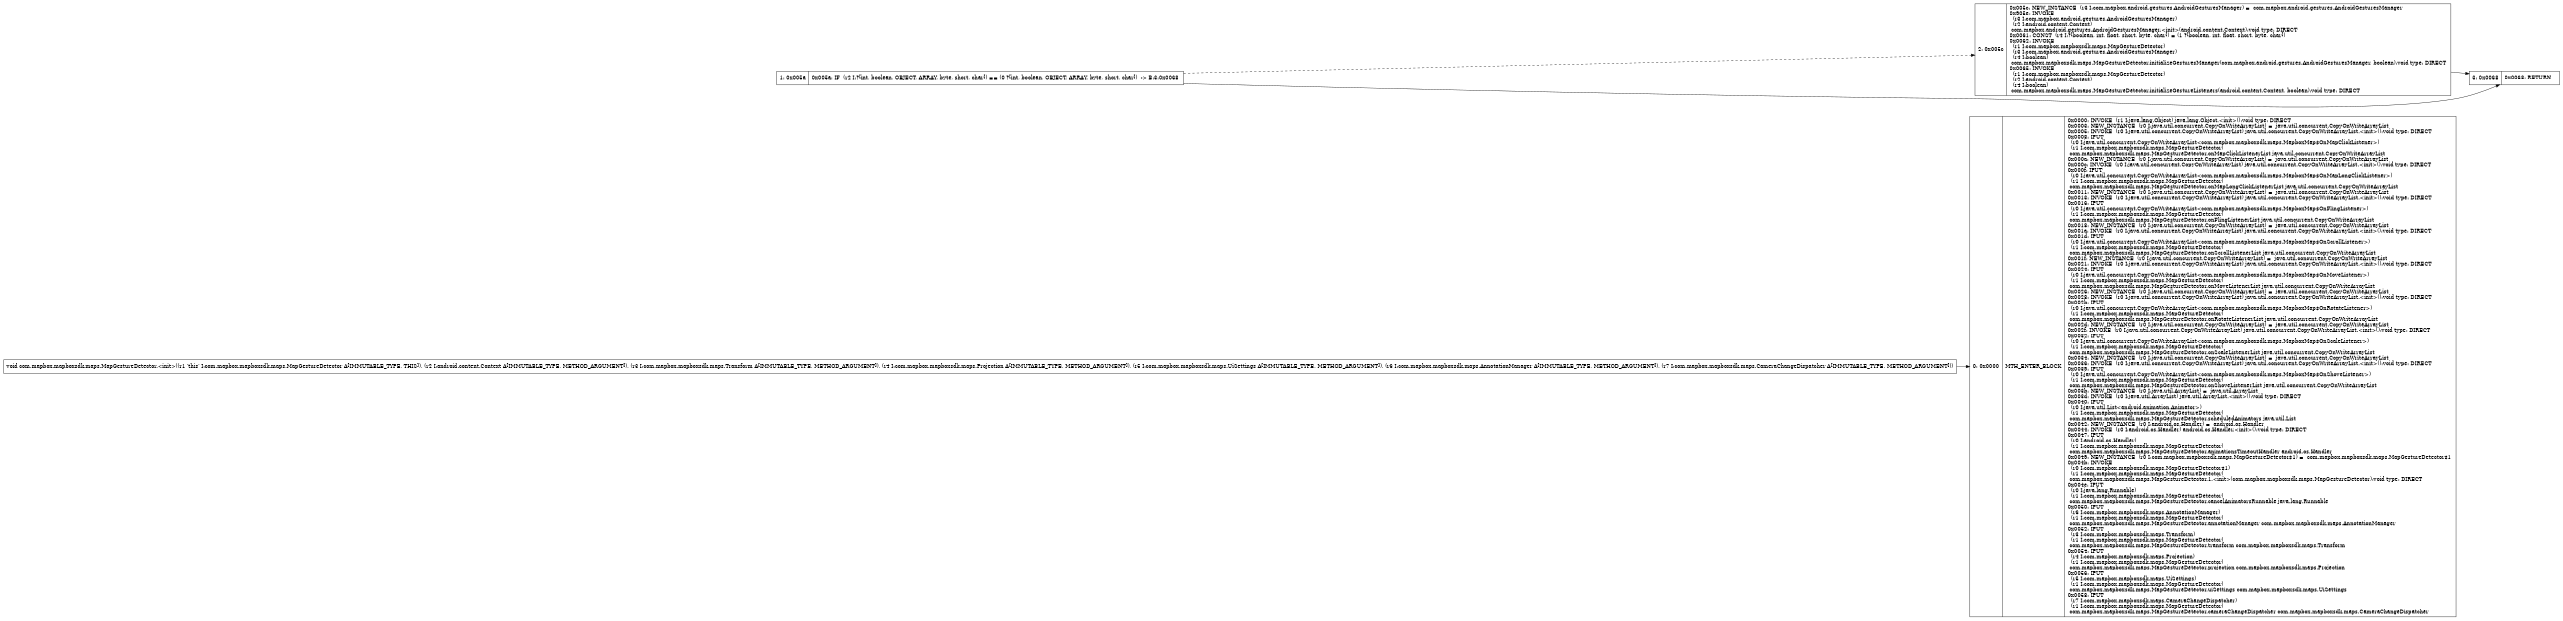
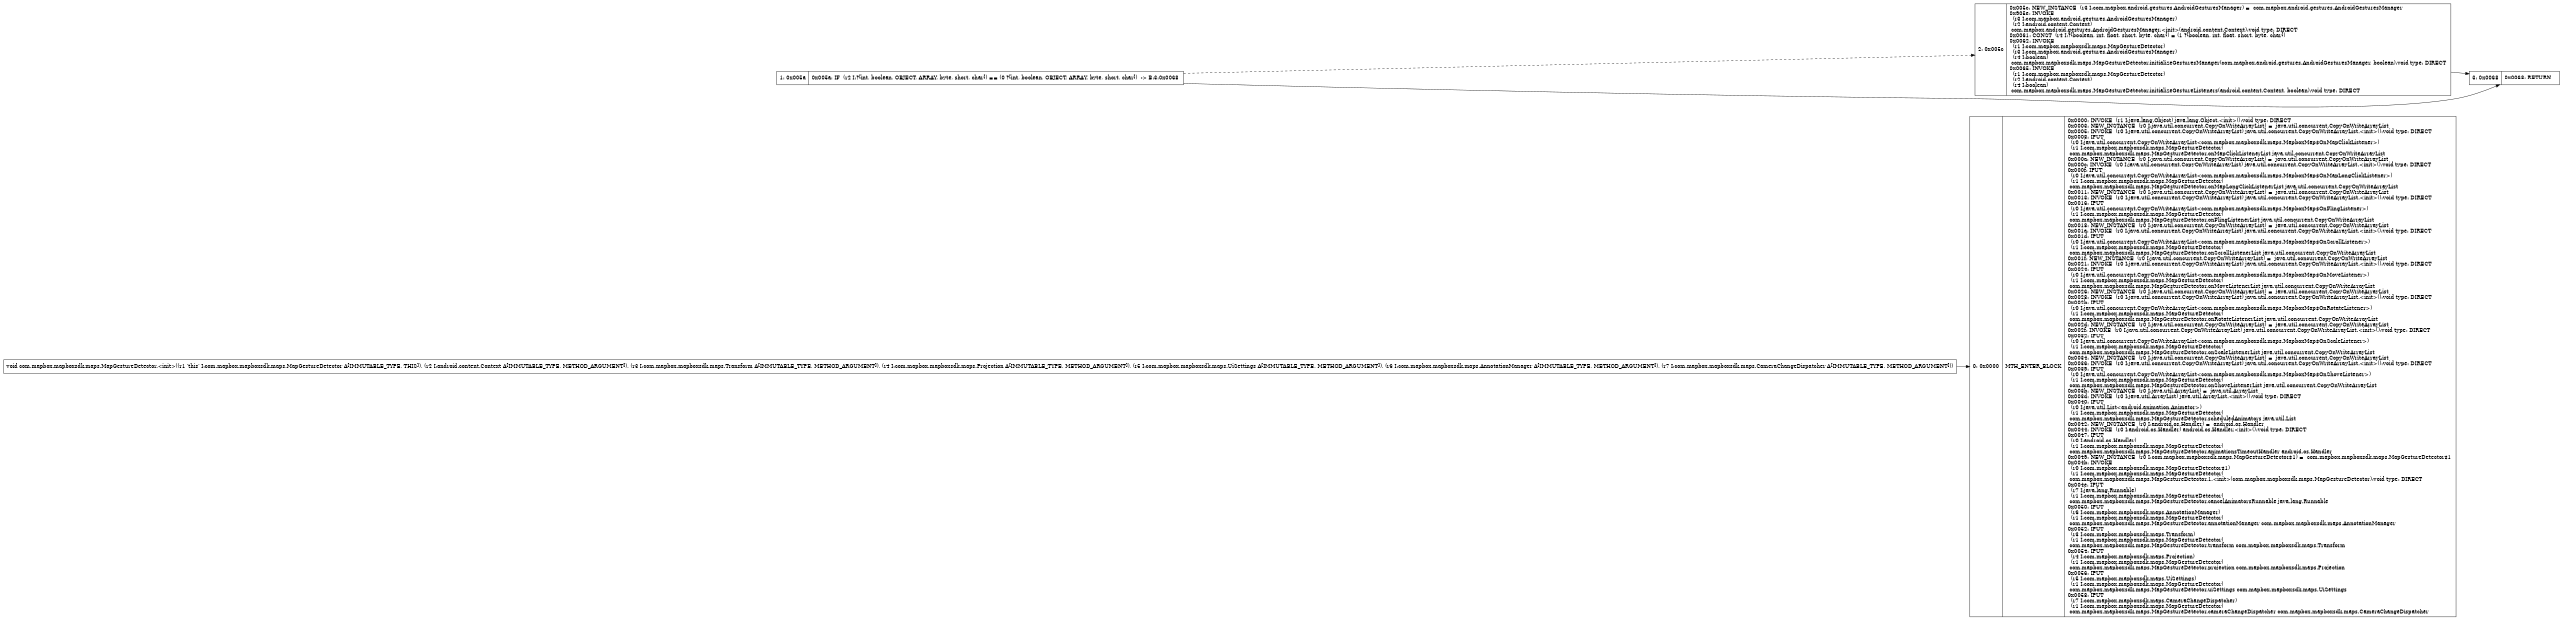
(2102, 491) -> (2102, 491)
